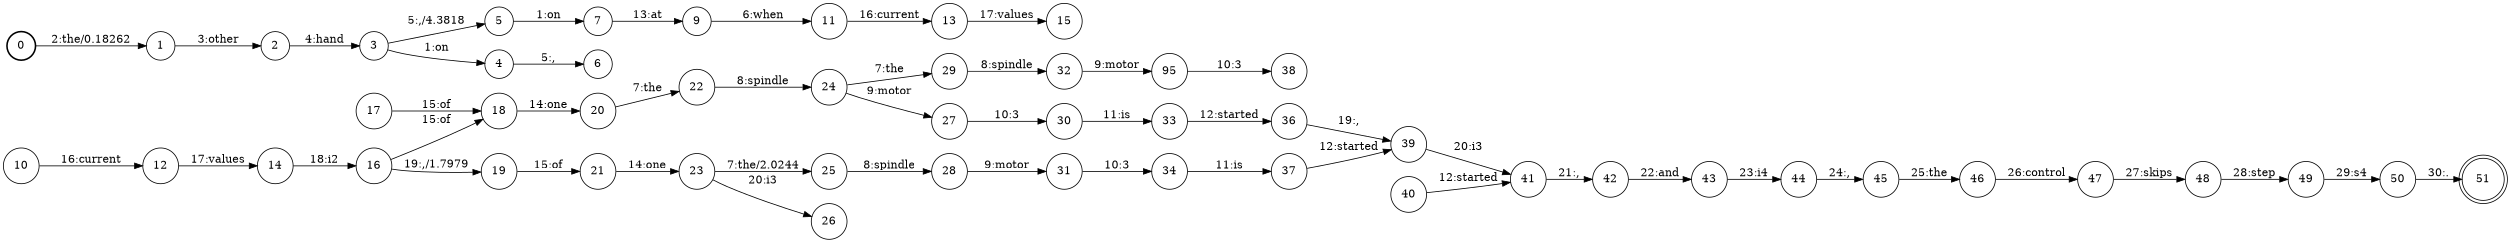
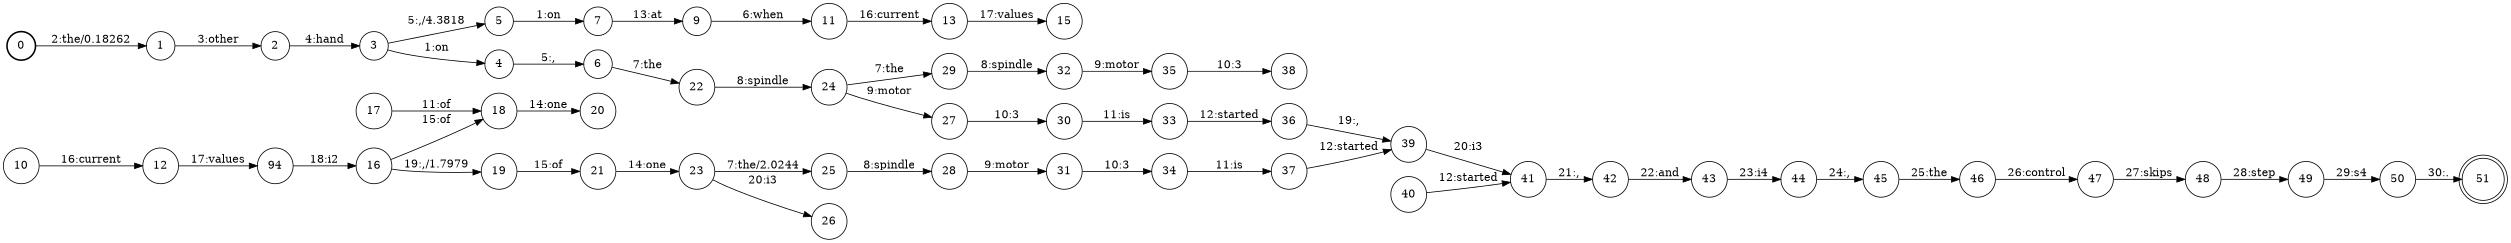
(1170, 71) -> (1170, 71)
(643, 100) -> (642, 74)
(437, 105) -> (437, 105)
(275, 166) -> (275, 166)
